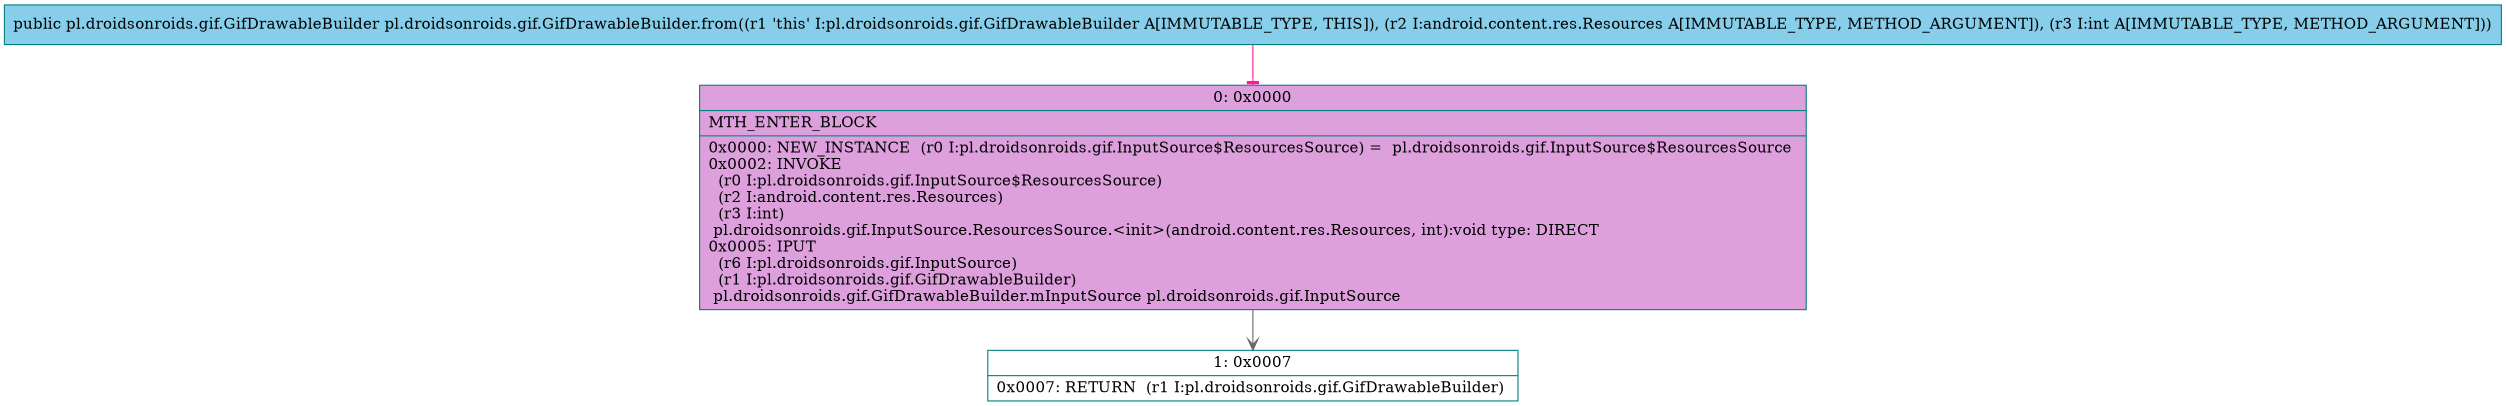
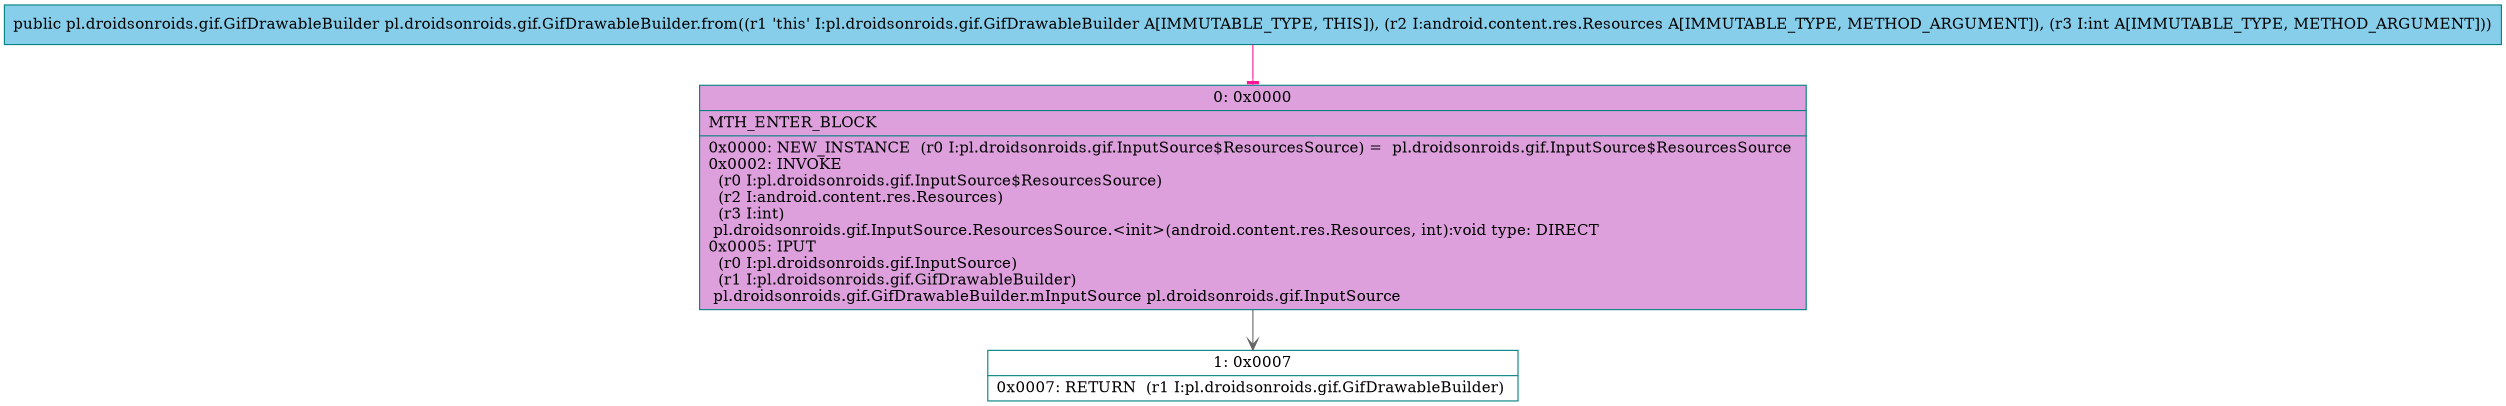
(863, 263) -> (863, 263)
